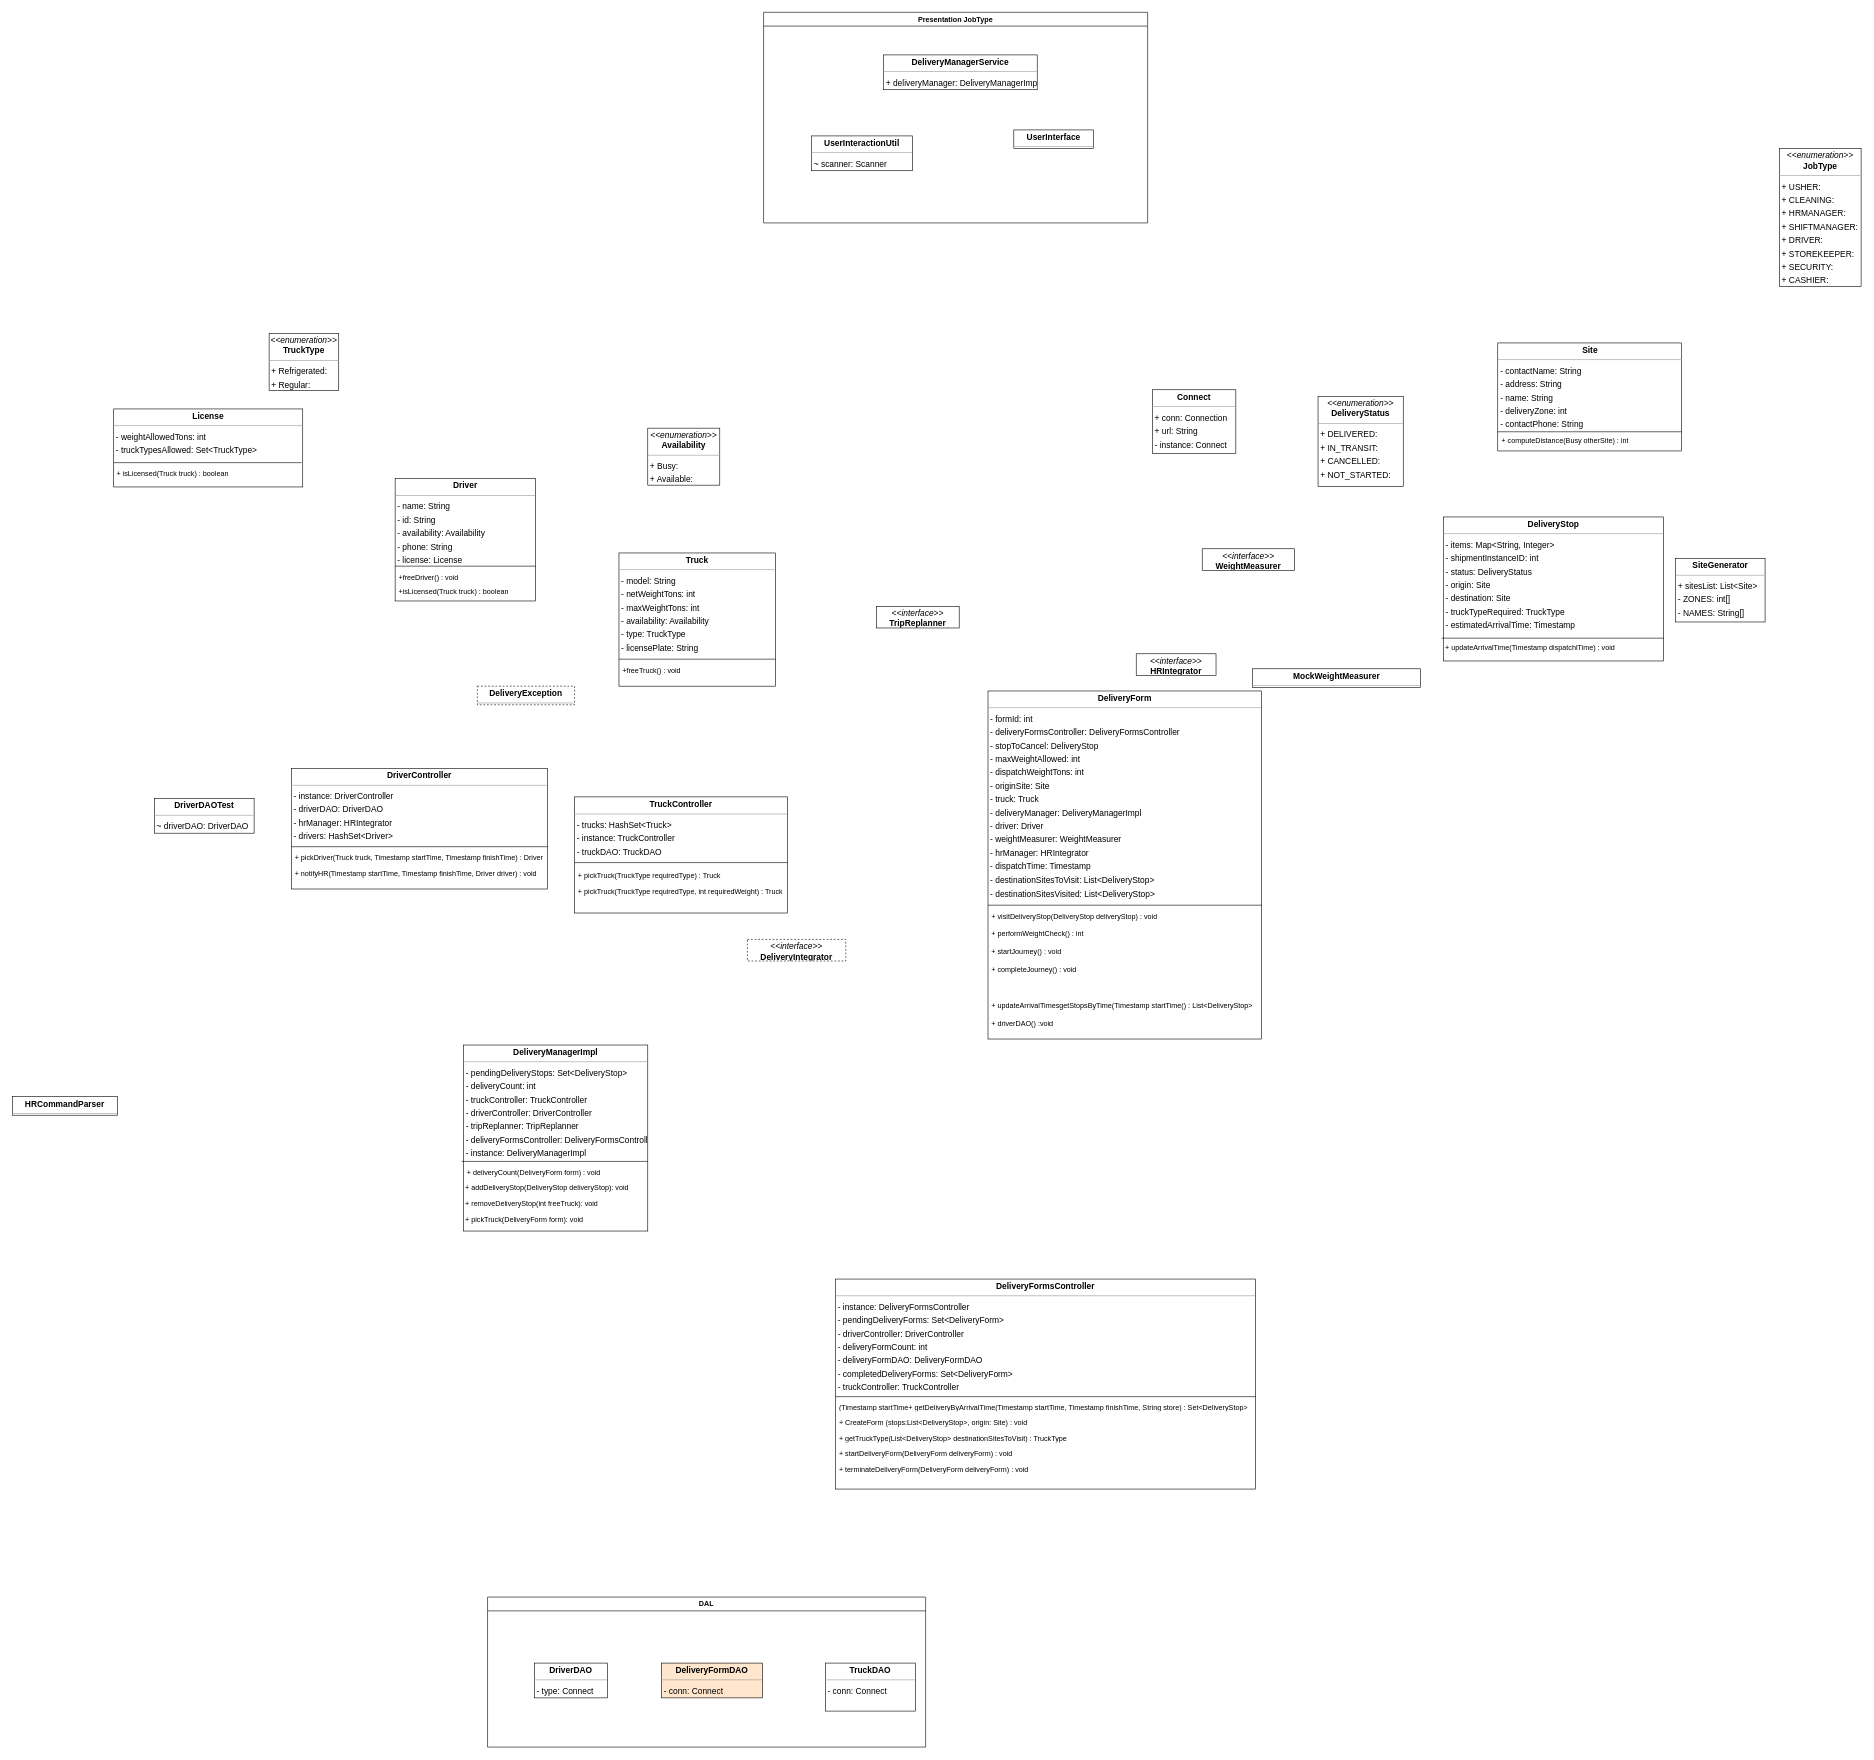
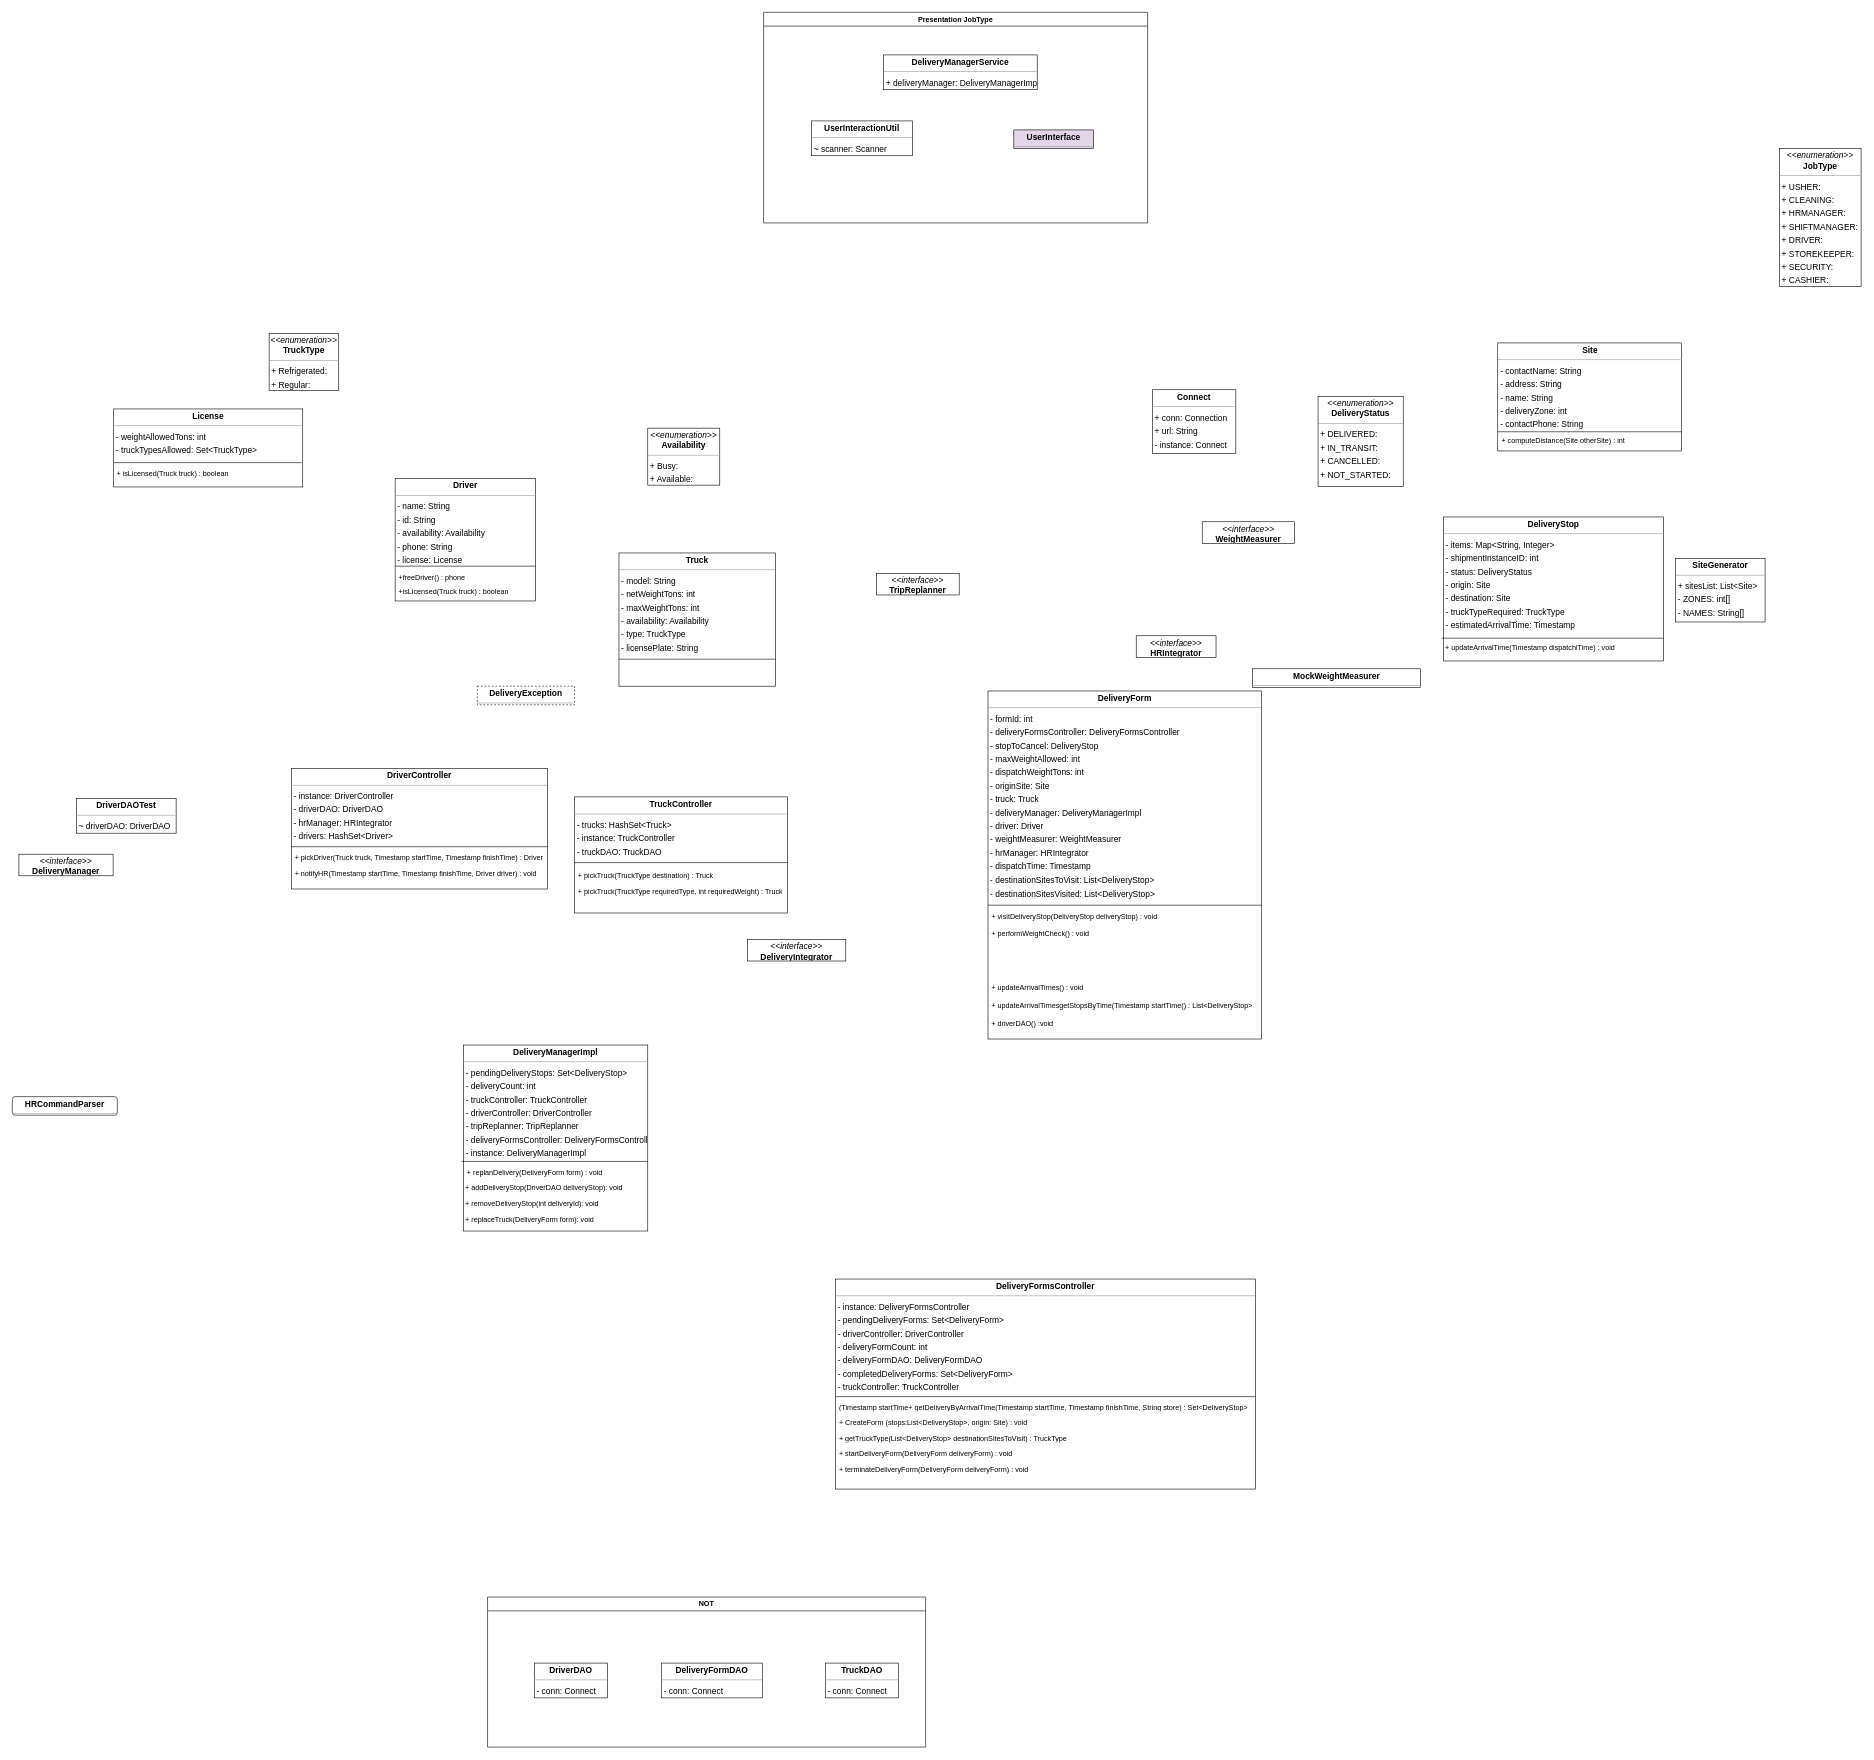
(1054, 139) -> (1054, 139)
(862, 153) -> (862, 138)
(1573, 441) -> (1572, 441)
(1248, 560) -> (1248, 533)
(434, 578) -> (437, 578)
(918, 617) -> (918, 584)
(1176, 665) -> (1176, 647)
(694, 671) -> none
(204, 816) -> (126, 816)
none -> (66, 865)
(655, 876) -> (655, 876)
(1042, 934) -> (1044, 934)
(797, 950) -> (797, 950)
(1077, 952) -> none
(1077, 970) -> none
none -> (1077, 988)
(65, 1106) -> (65, 1106)
(539, 1173) -> (539, 1173)
(547, 1188) -> (547, 1188)
(535, 1204) -> (535, 1204)
(530, 1220) -> (536, 1220)
(707, 1604) -> (707, 1604)
(566, 1673) -> (566, 1673)
(712, 1680) -> (712, 1680)
(870, 1687) -> (862, 1680)
